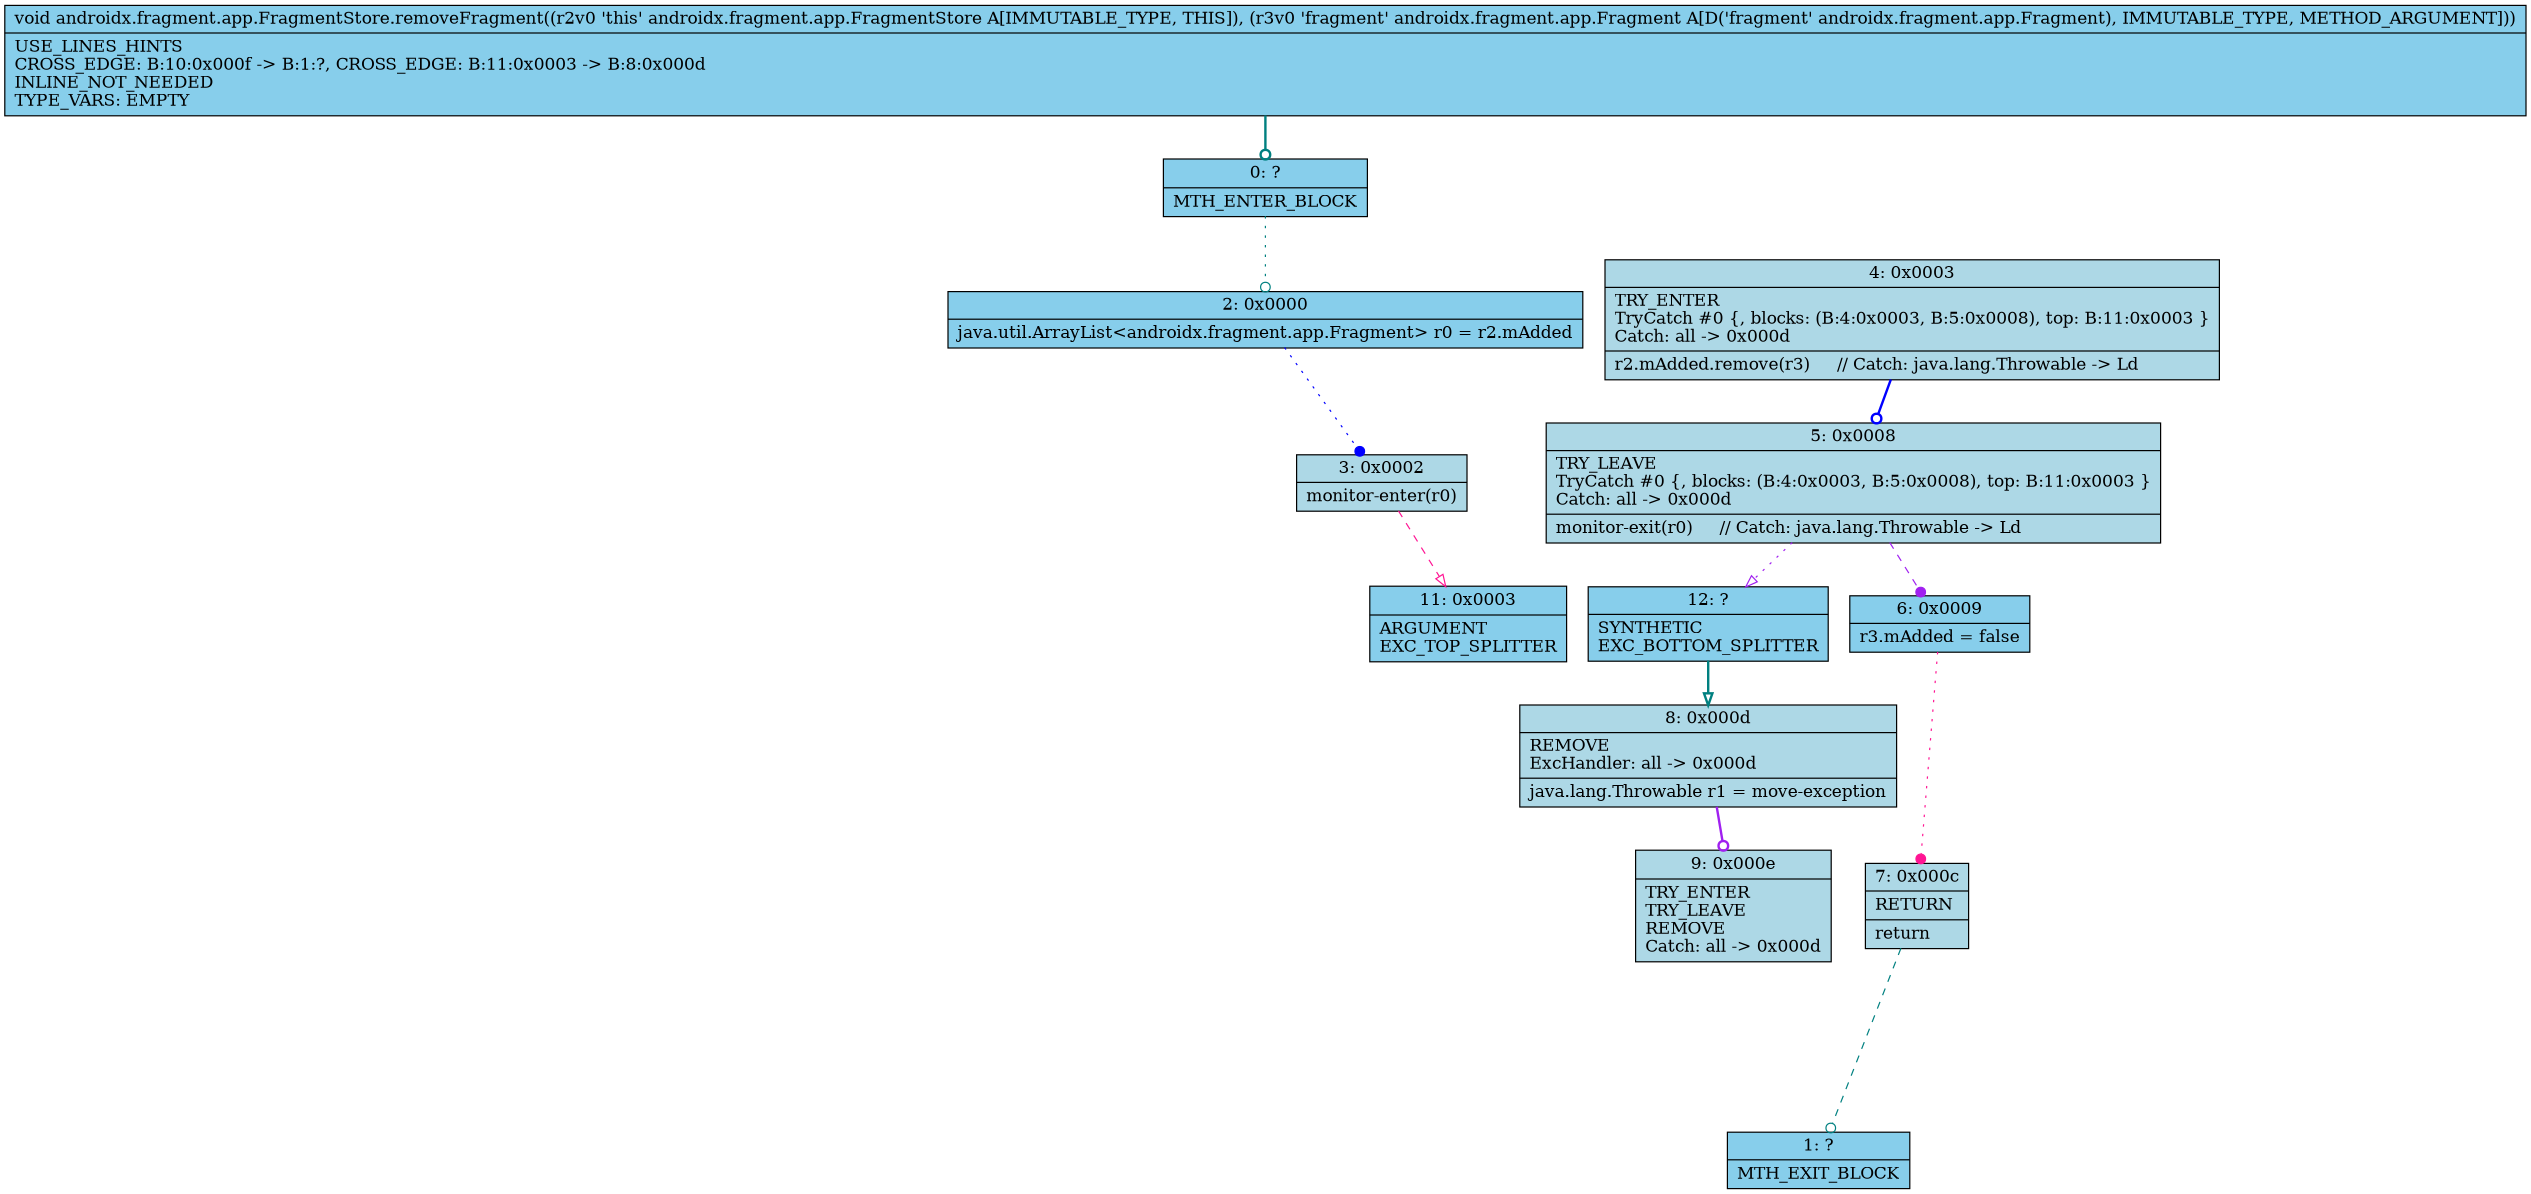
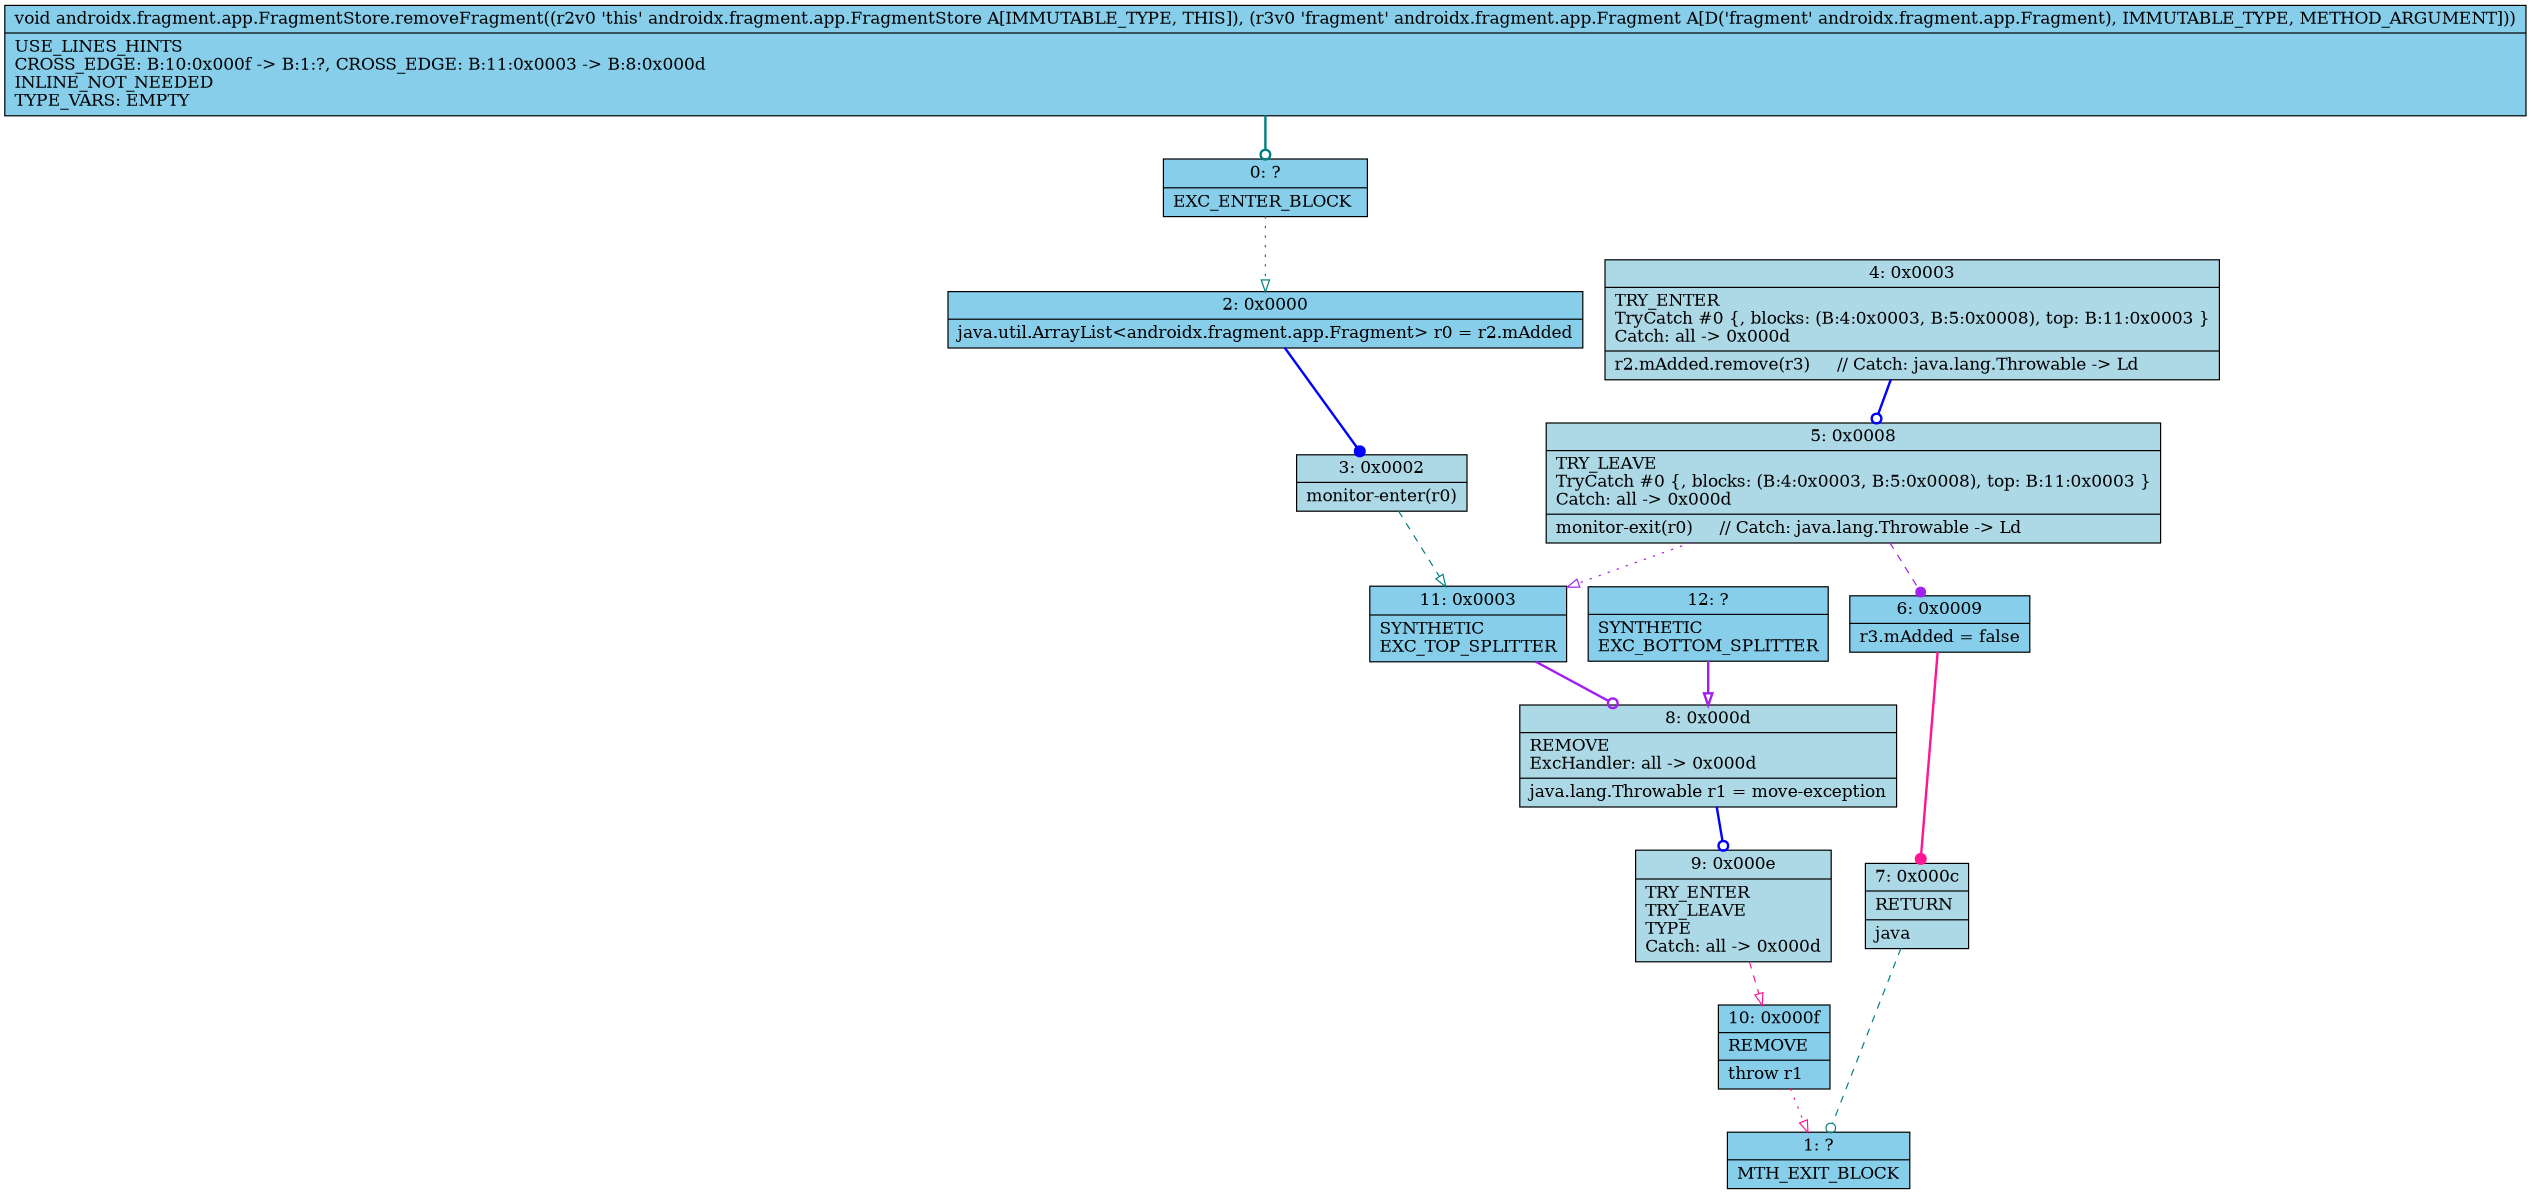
(1265, 202) -> (1262, 202)
(1265, 249) -> (1265, 249)
(1321, 397) -> (1321, 397)
(1419, 544) -> (1419, 544)
(1773, 561) -> (1635, 563)
(1433, 629) -> (1432, 629)
(1708, 677) -> (1708, 677)
none -> (1572, 681)
(1929, 753) -> (1929, 753)
(1720, 824) -> (1720, 824)
(1685, 929) -> (1669, 929)
(1903, 934) -> (1893, 934)
none -> (1774, 1047)
